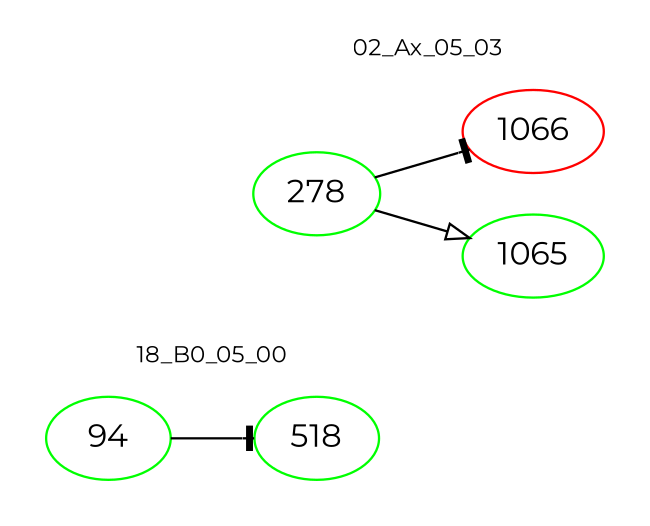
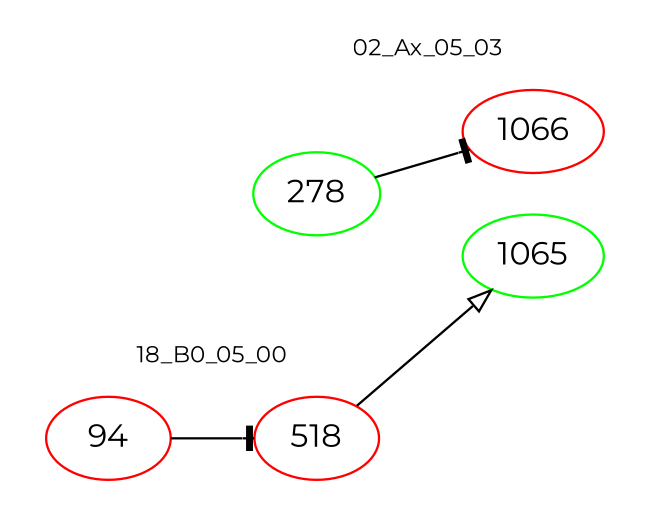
(411, 221) -> (415, 356)
(108, 438) -> (108, 438)
(317, 438) -> (317, 438)
